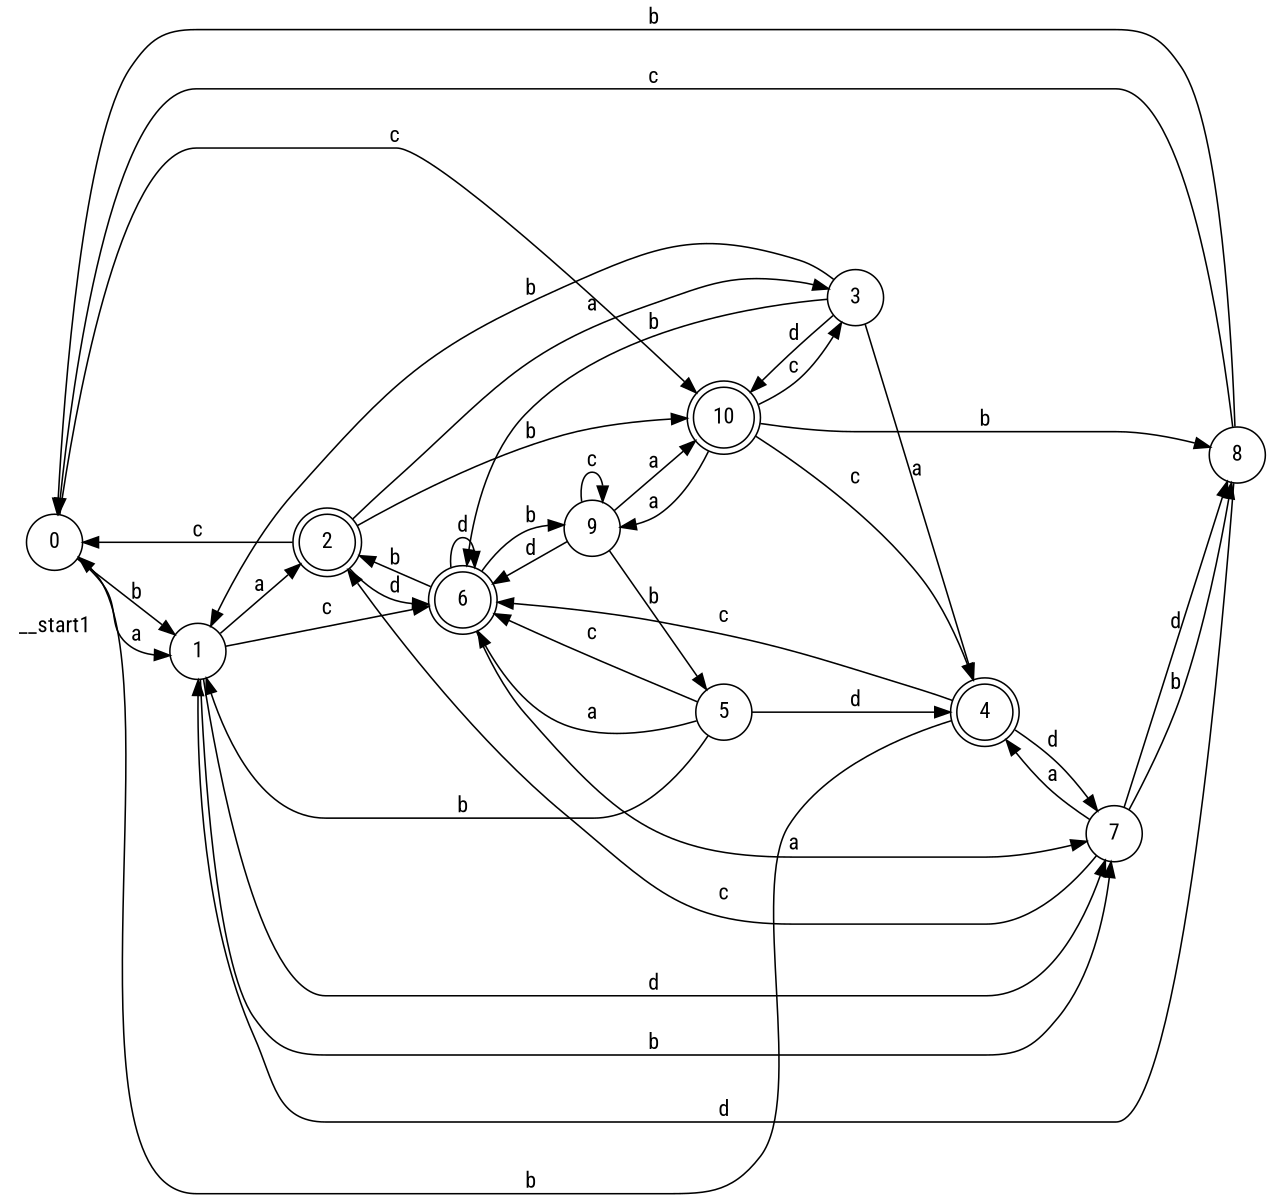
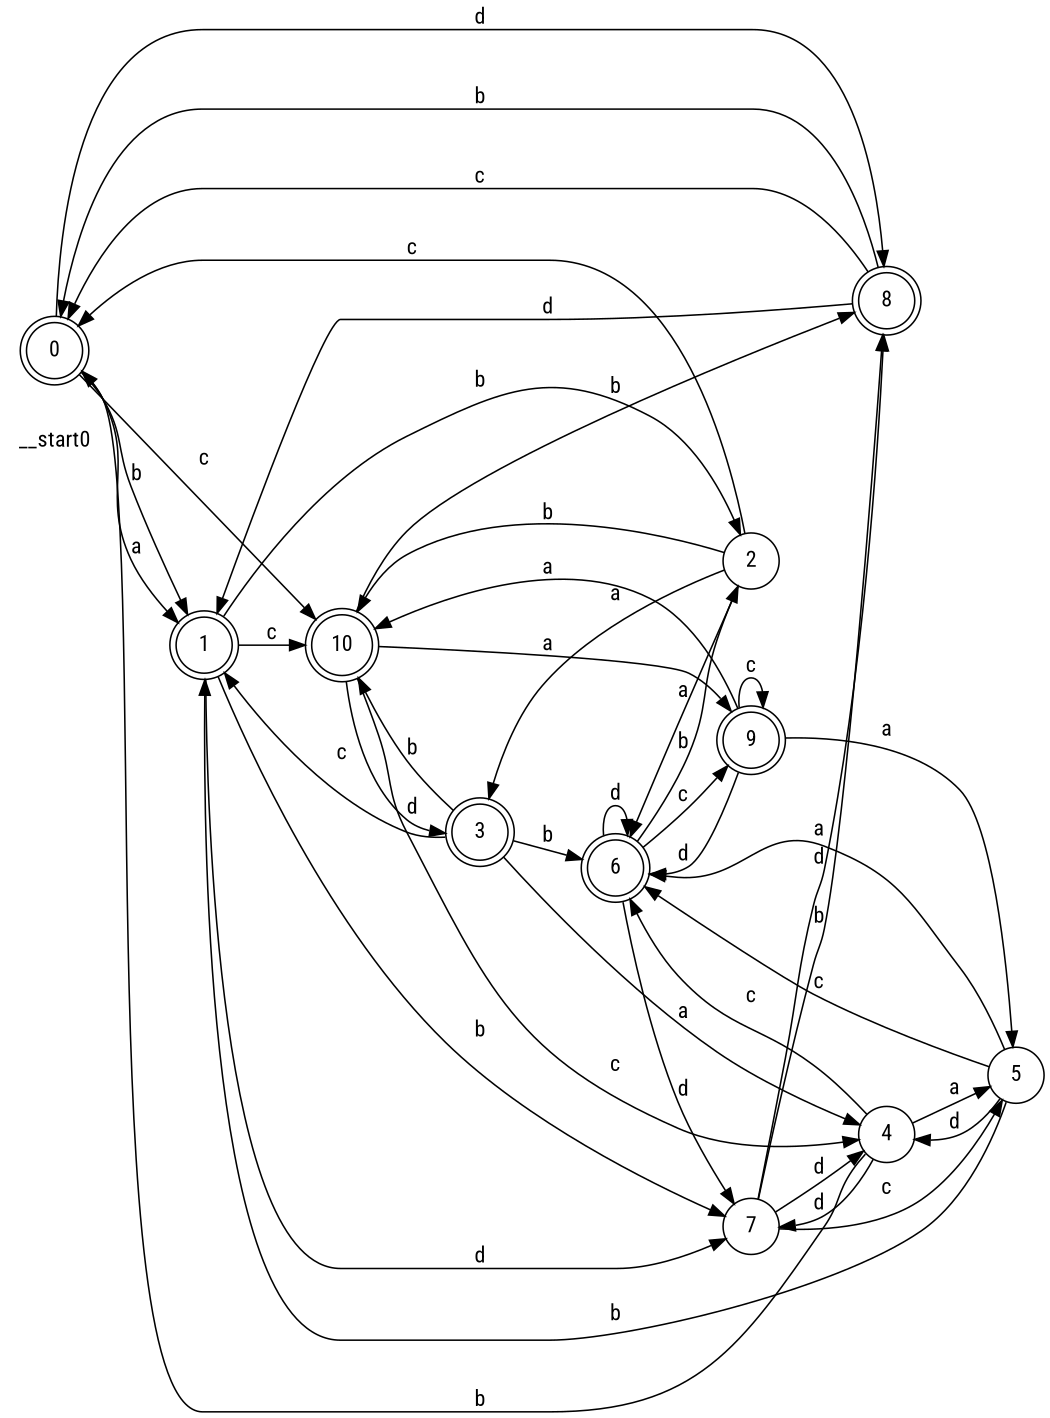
none -> (441, 30)
(531, 289) -> (342, 753)
(856, 298) -> (480, 832)
(794, 334) -> (412, 749)
(794, 367) -> (412, 808)
(1237, 455) -> (887, 301)
(531, 517) -> (683, 796)
(592, 528) -> (751, 740)
(55, 542) -> (55, 351)
(327, 542) -> (751, 561)
(259, 585) -> (480, 381)
(395, 587) -> (683, 691)
(654, 598) -> (887, 730)
(55, 626) -> (55, 441)
(320, 628) -> (264, 645)
(198, 651) -> (204, 645)
(985, 712) -> (887, 1134)
(1053, 775) -> (819, 1168)
(794, 844) -> (683, 1090)
(674, 899) -> (907, 1208)
none -> (944, 1108)
